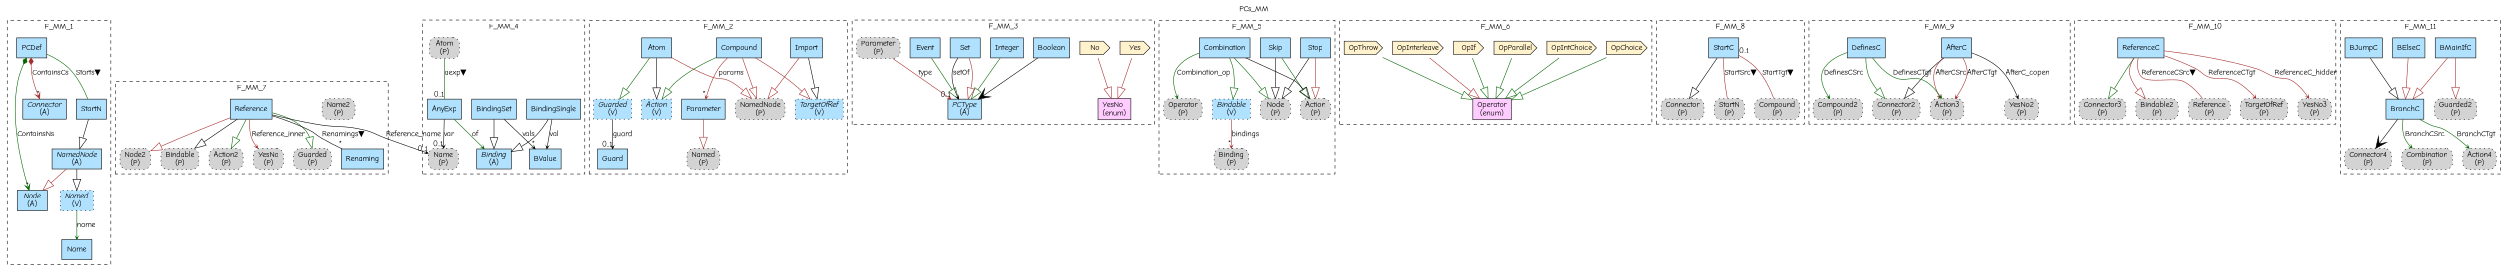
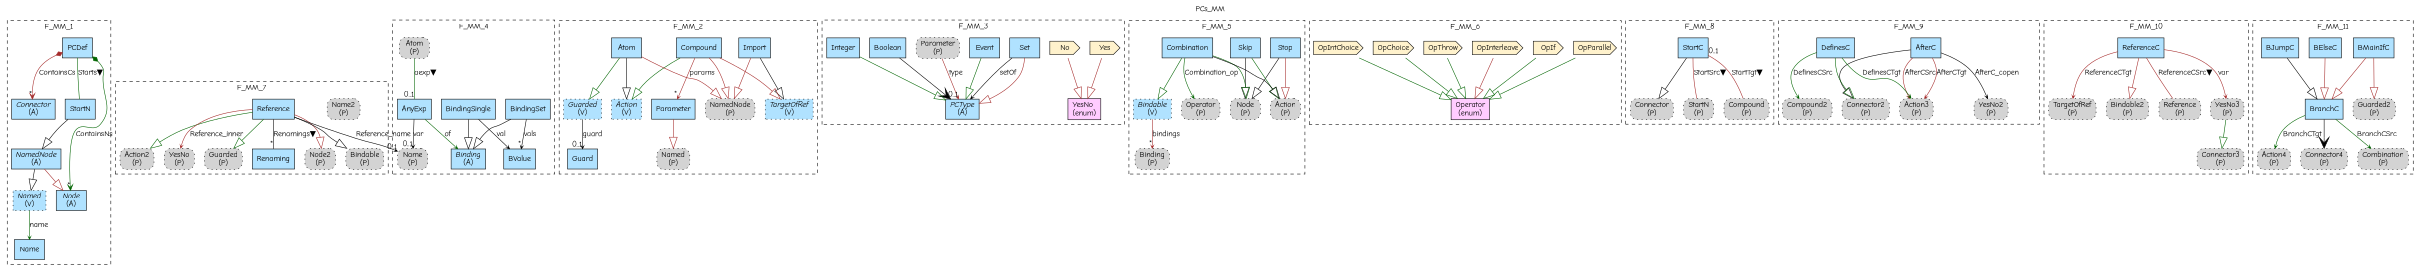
(2124, 73) -> (2225, 128)
(2306, 73) -> (2224, 73)
